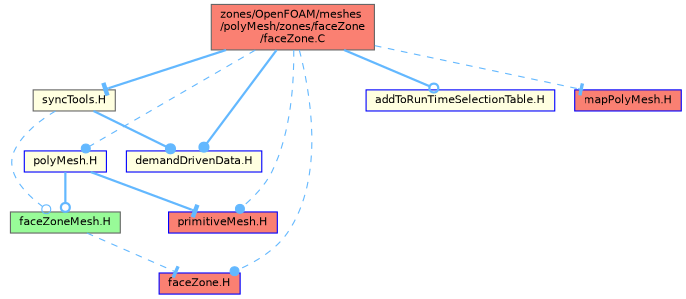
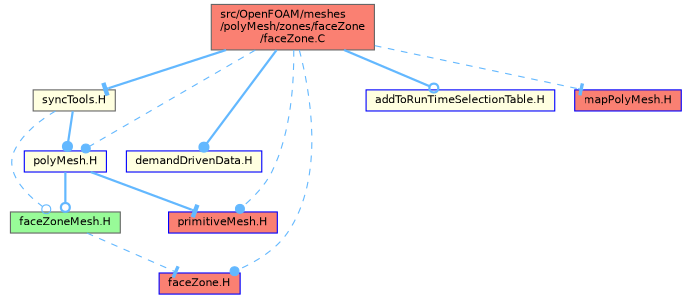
(293, 27) -> (293, 27)
(132, 130) -> (70, 127)
